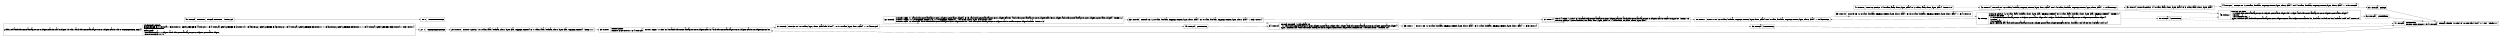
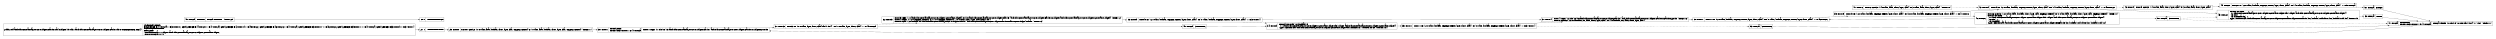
(2383, 16) -> (2379, 16)
(436, 30) -> (435, 30)
